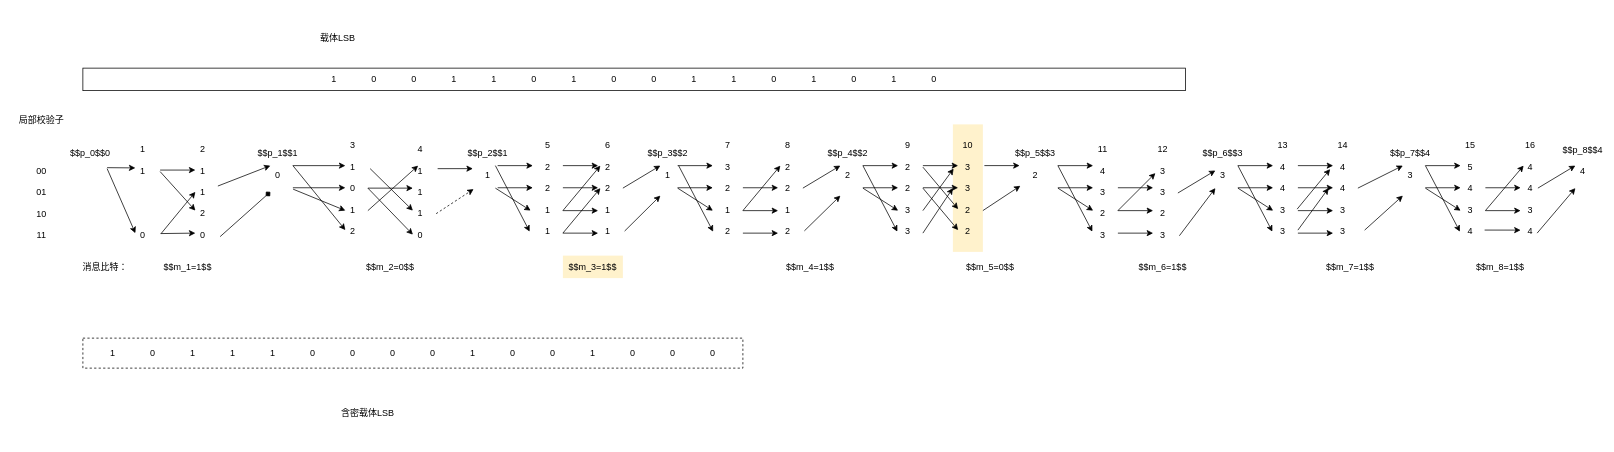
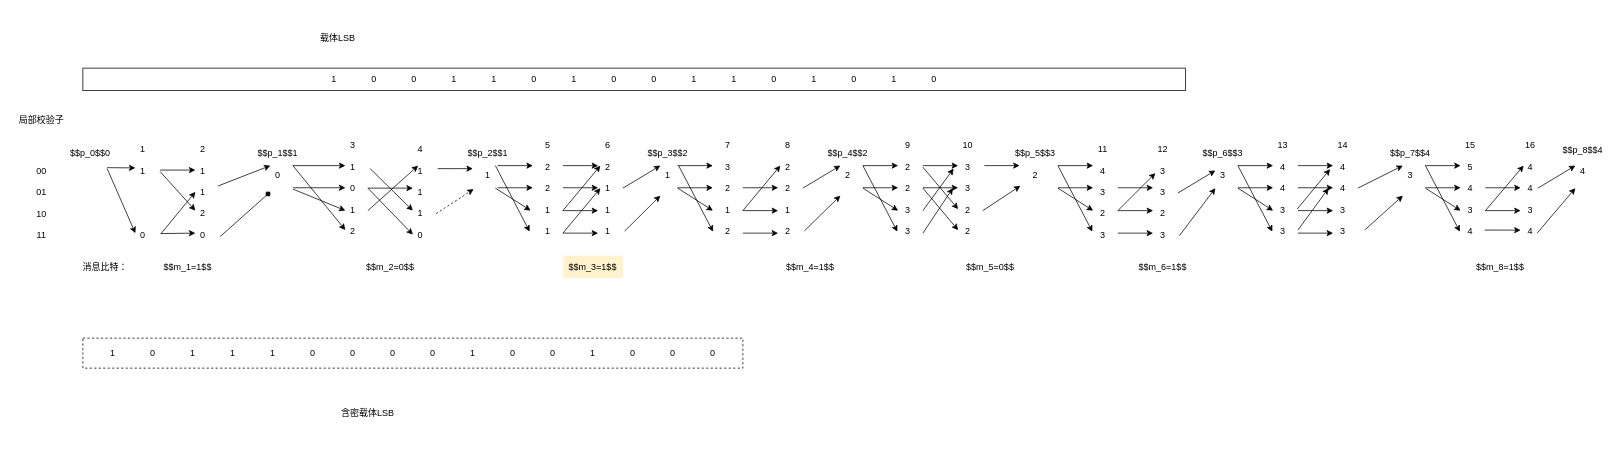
(608, 188) -> (608, 188)
(968, 188) -> (968, 188)
(1350, 267) -> none
